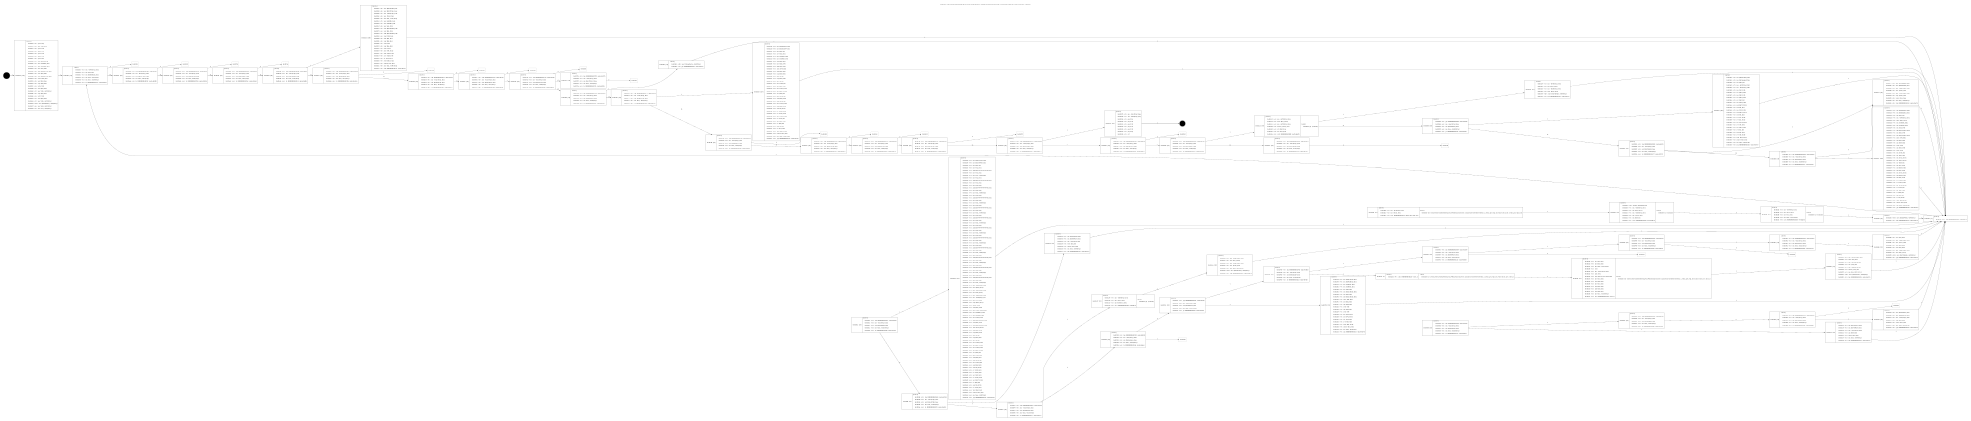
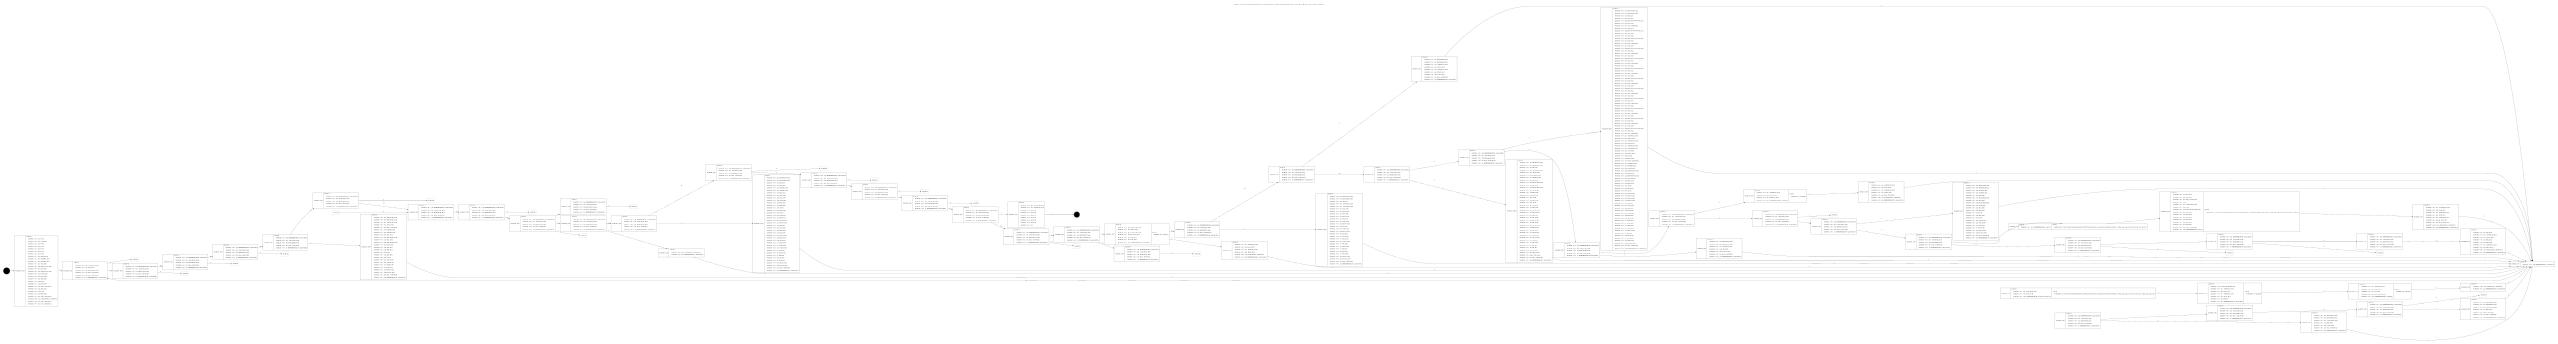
(465, 72) -> (373, 212)
(1865, 152) -> (1434, 166)
